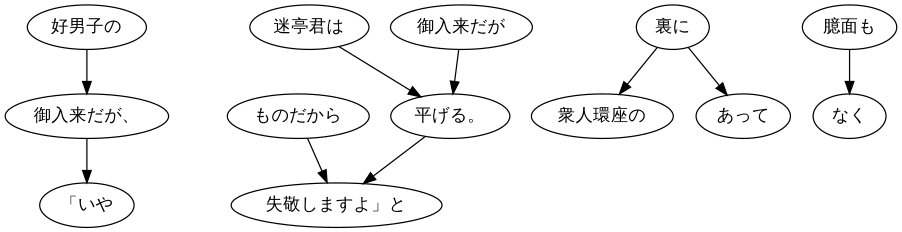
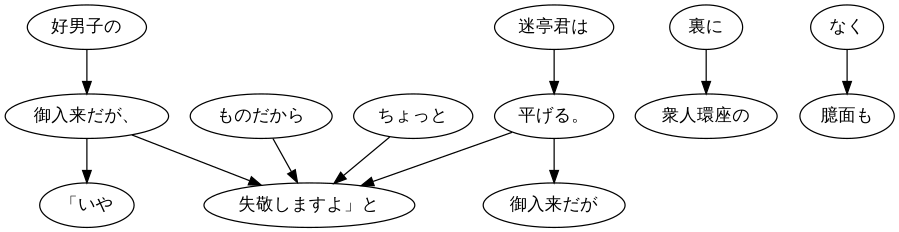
(457, 66) -> (554, 155)
(850, 66) -> (847, 66)
none -> (413, 116)
(743, 116) -> none
none -> (191, 158)
